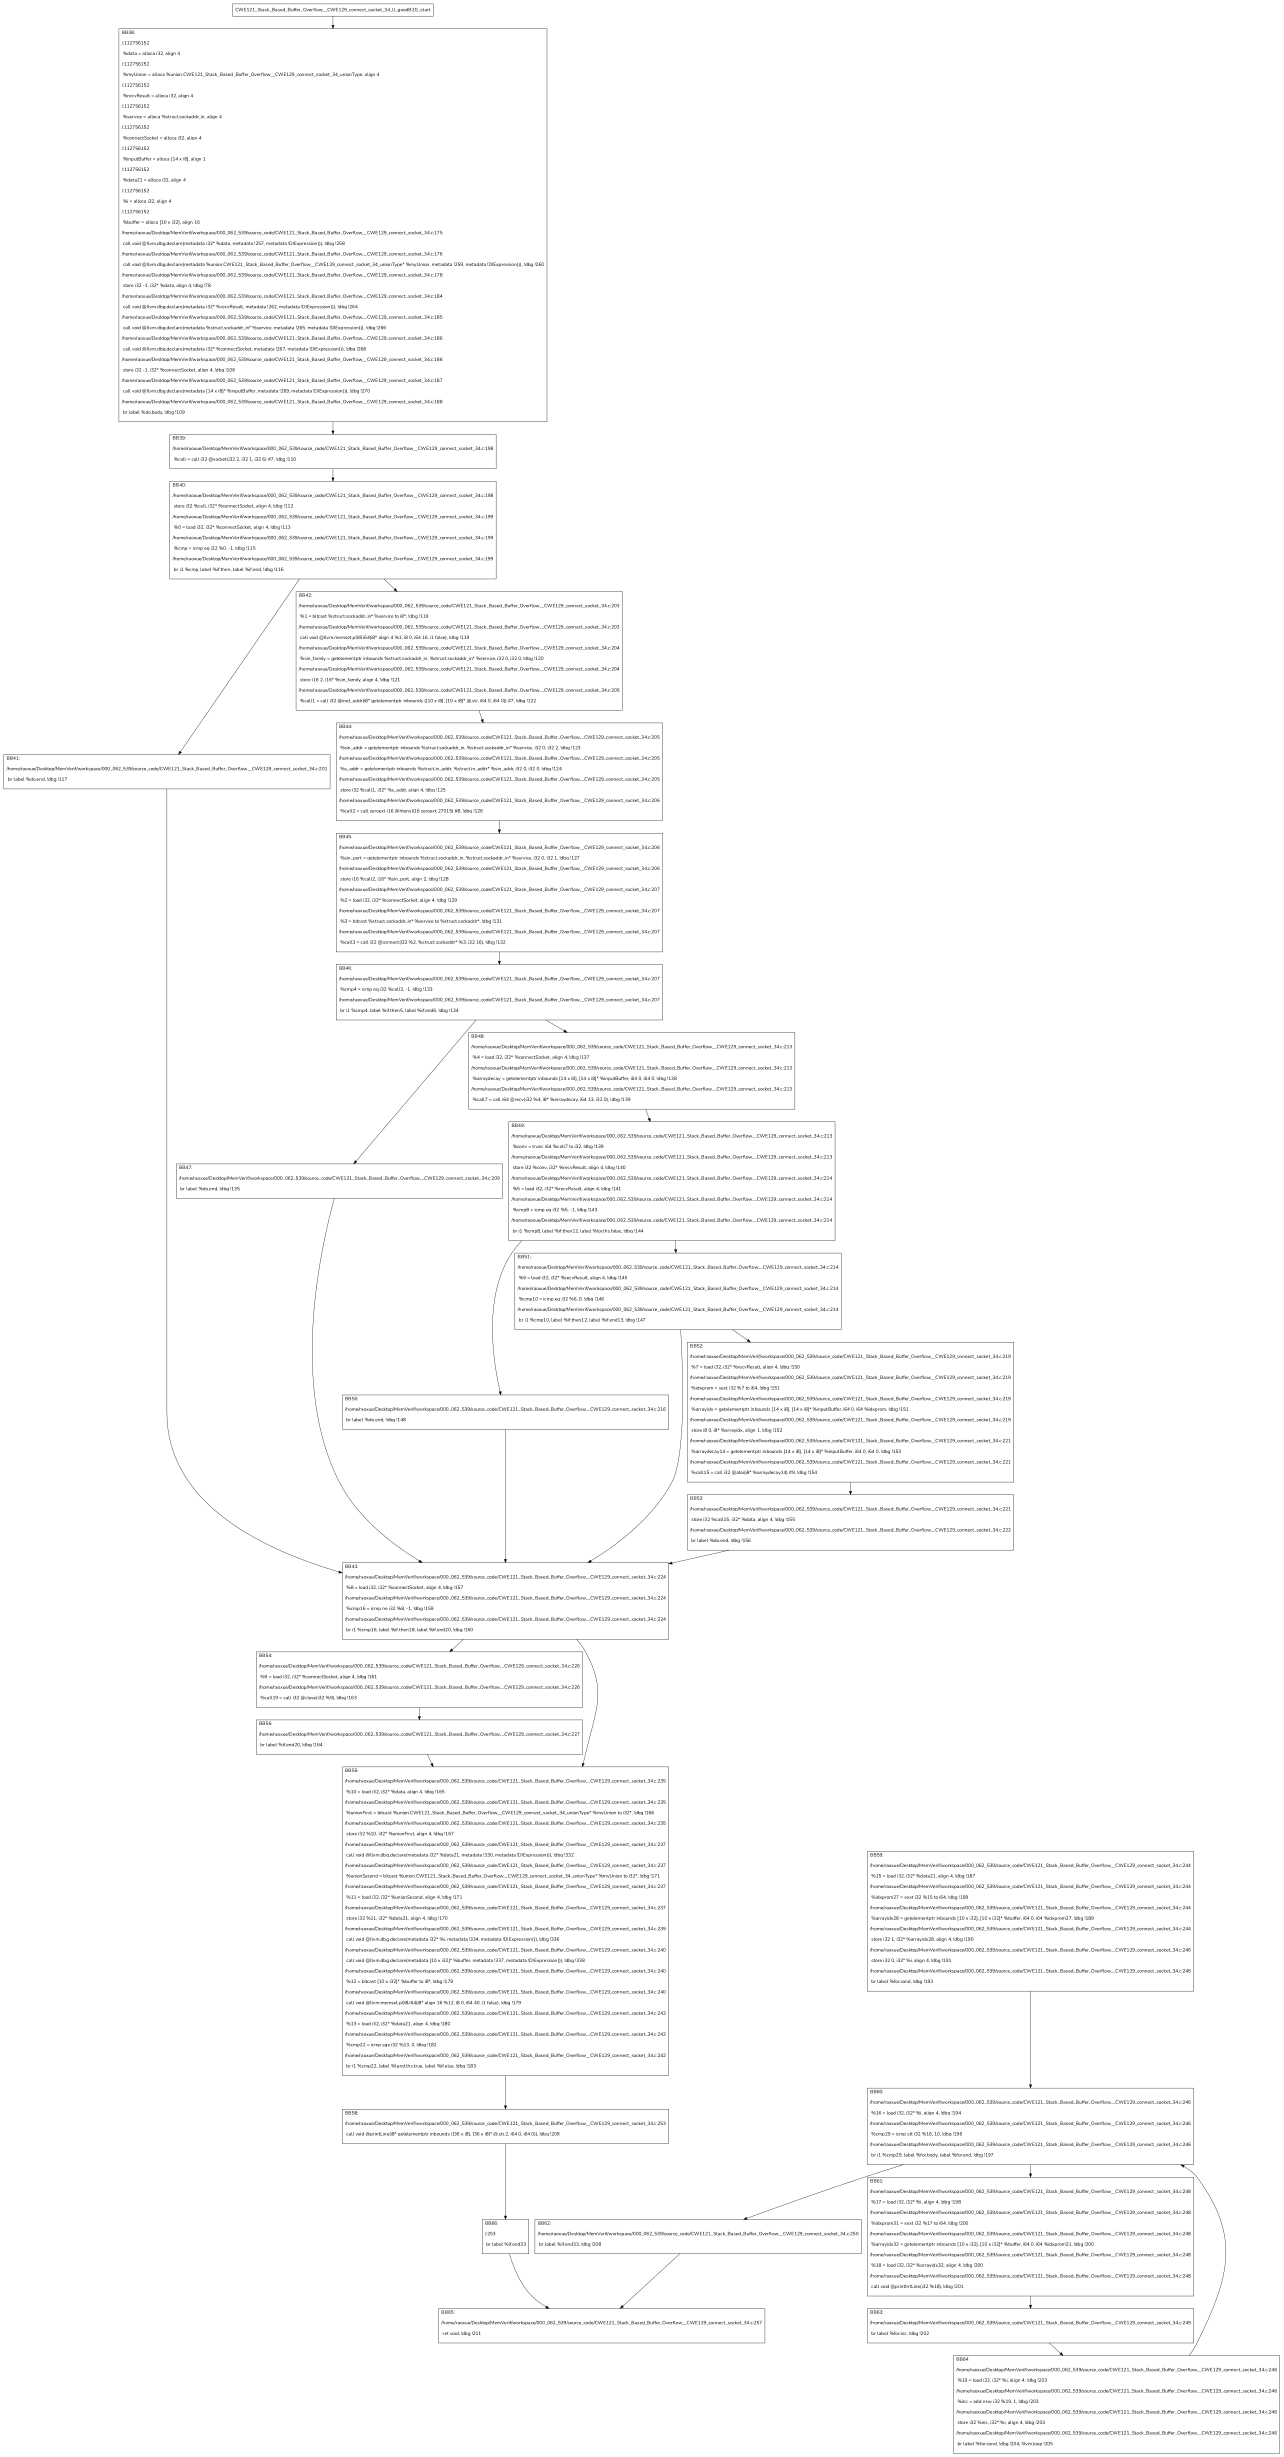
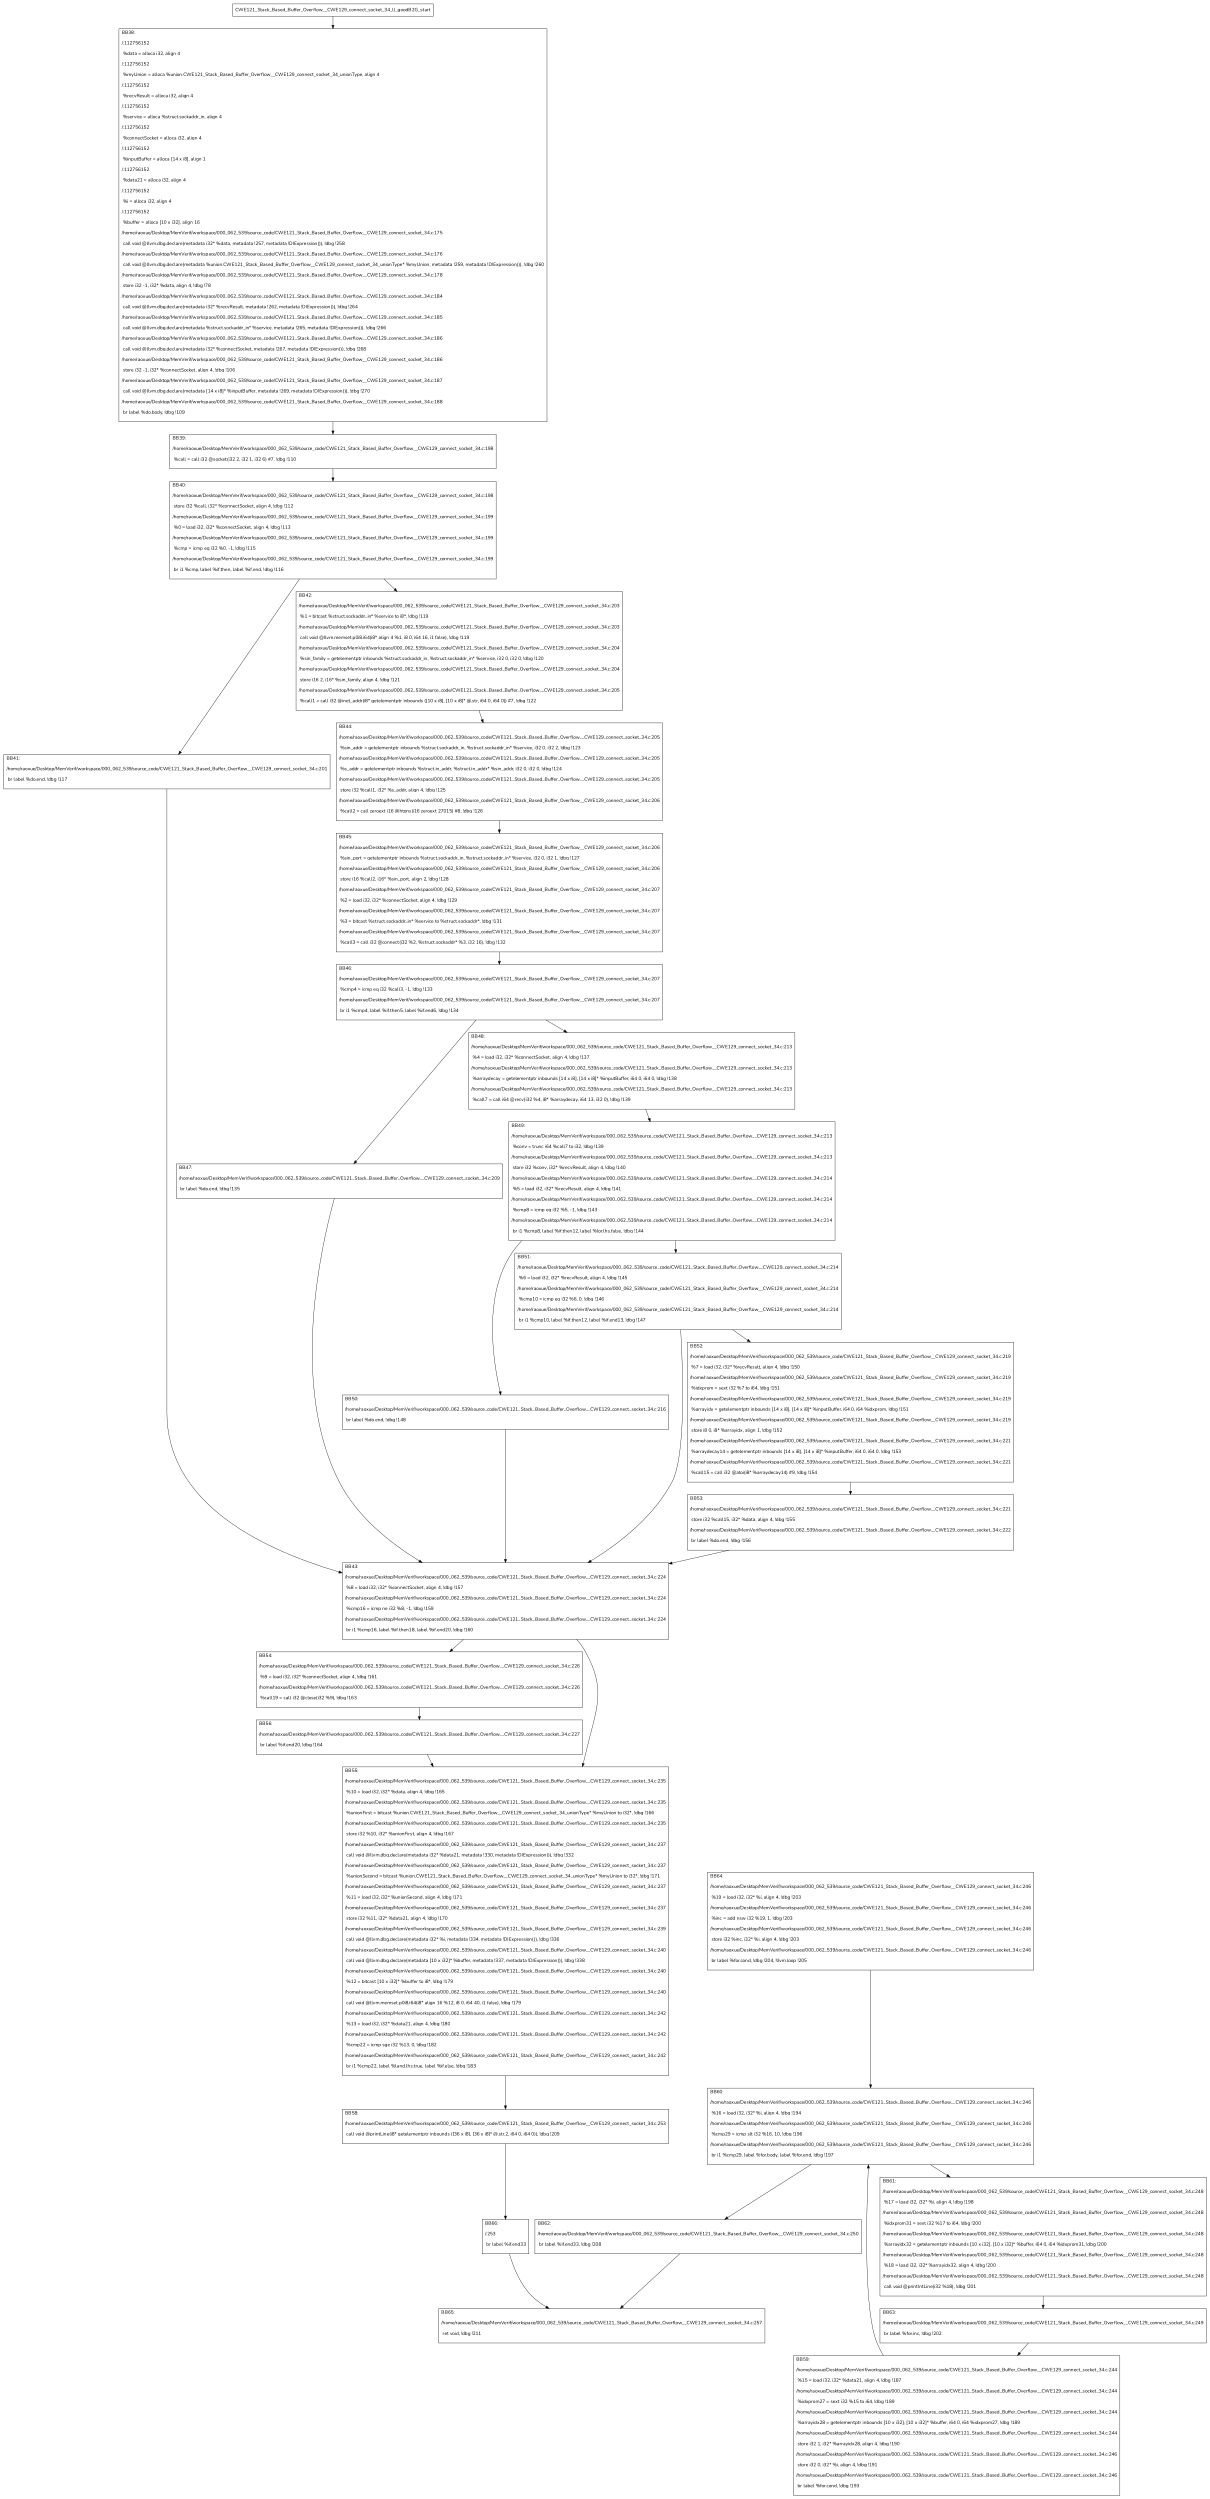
(1055, 2348) -> (1024, 2348)
